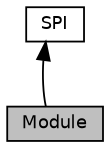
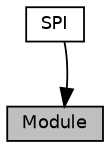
(43, 83) -> (67, 65)
